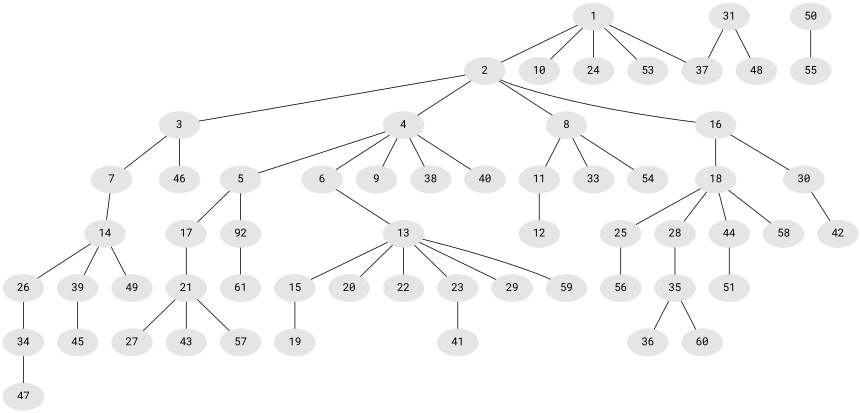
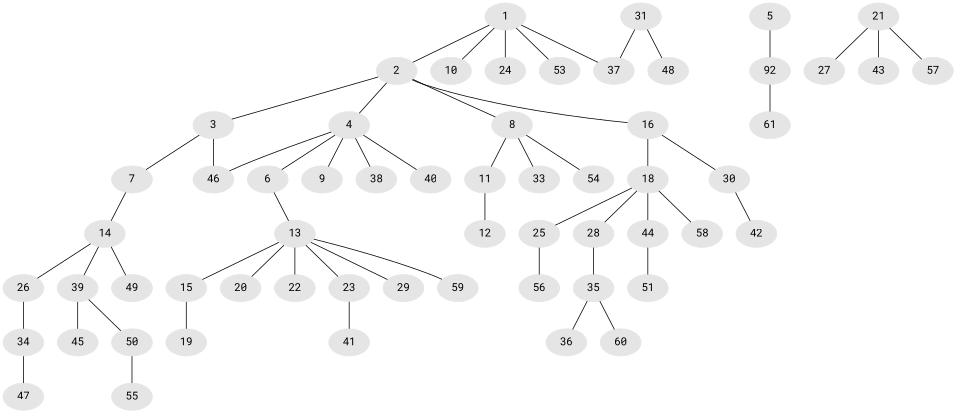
(322, 152) -> (280, 150)
(186, 234) -> none
none -> (105, 315)
